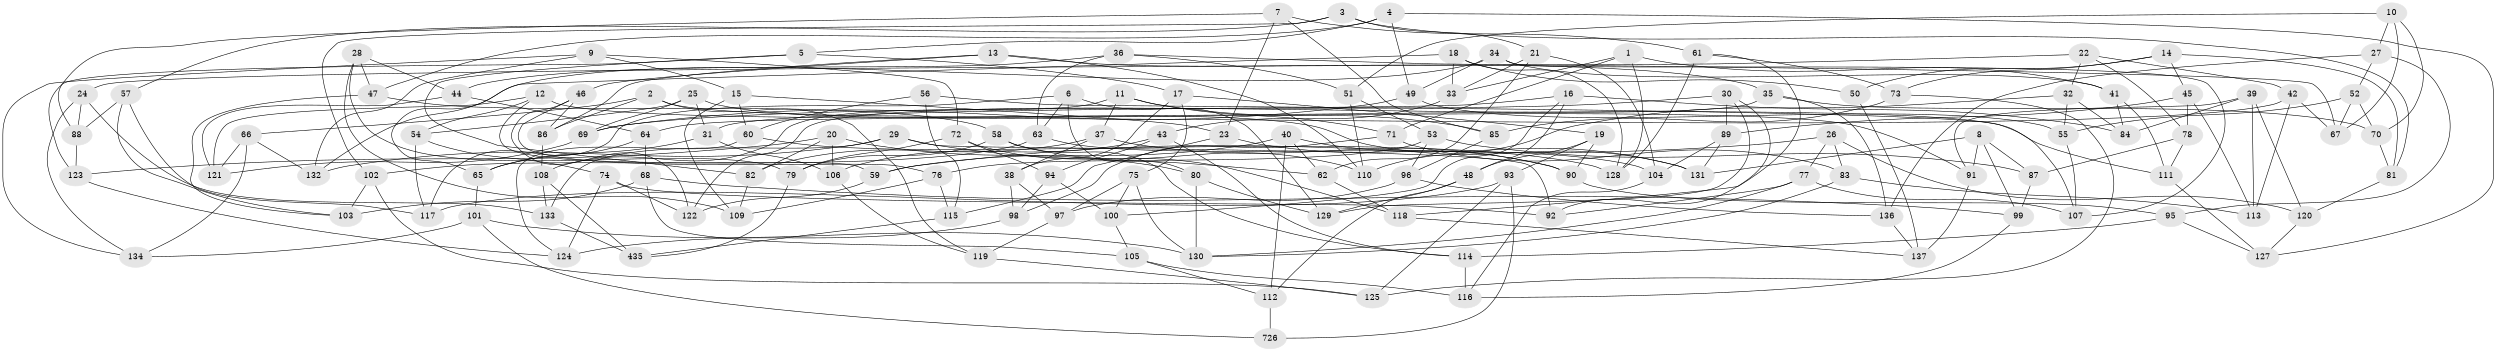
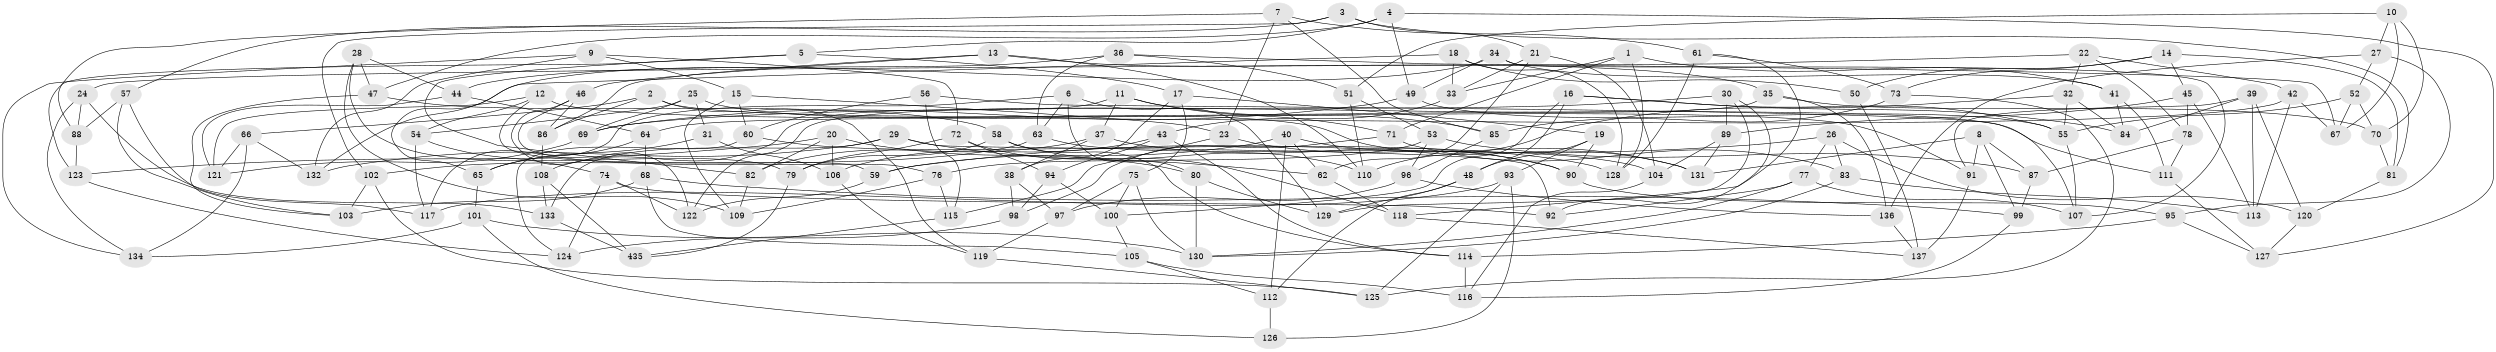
(1136, 109) -> (1818, 107)
(1270, 339) -> (1270, 339)
